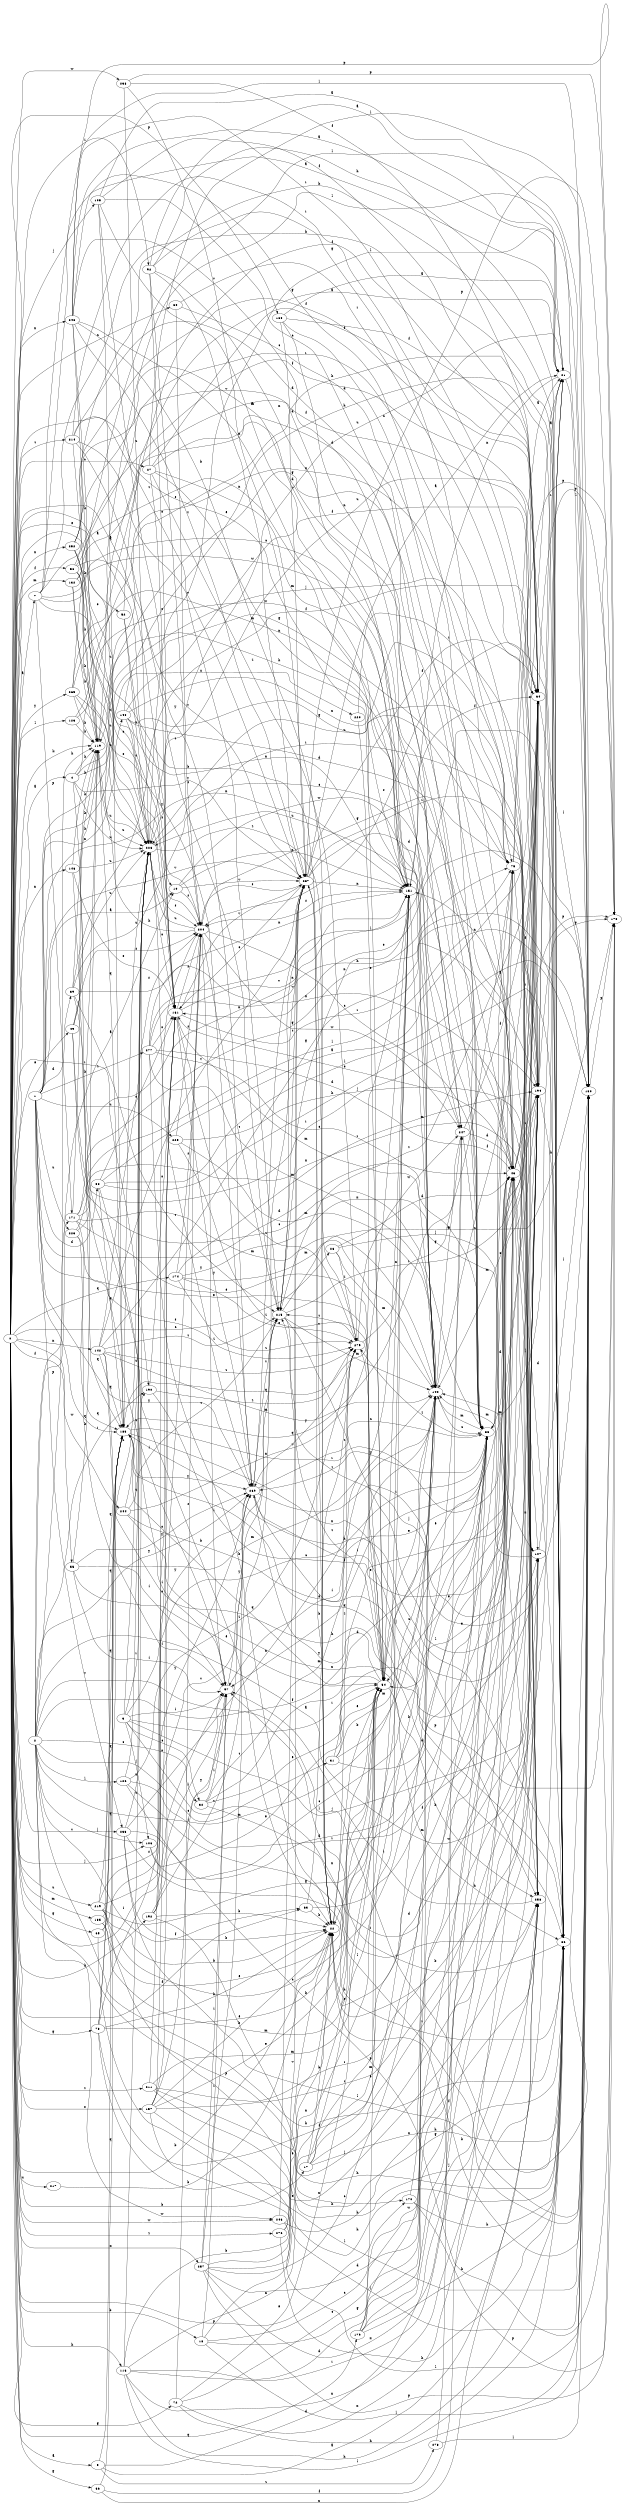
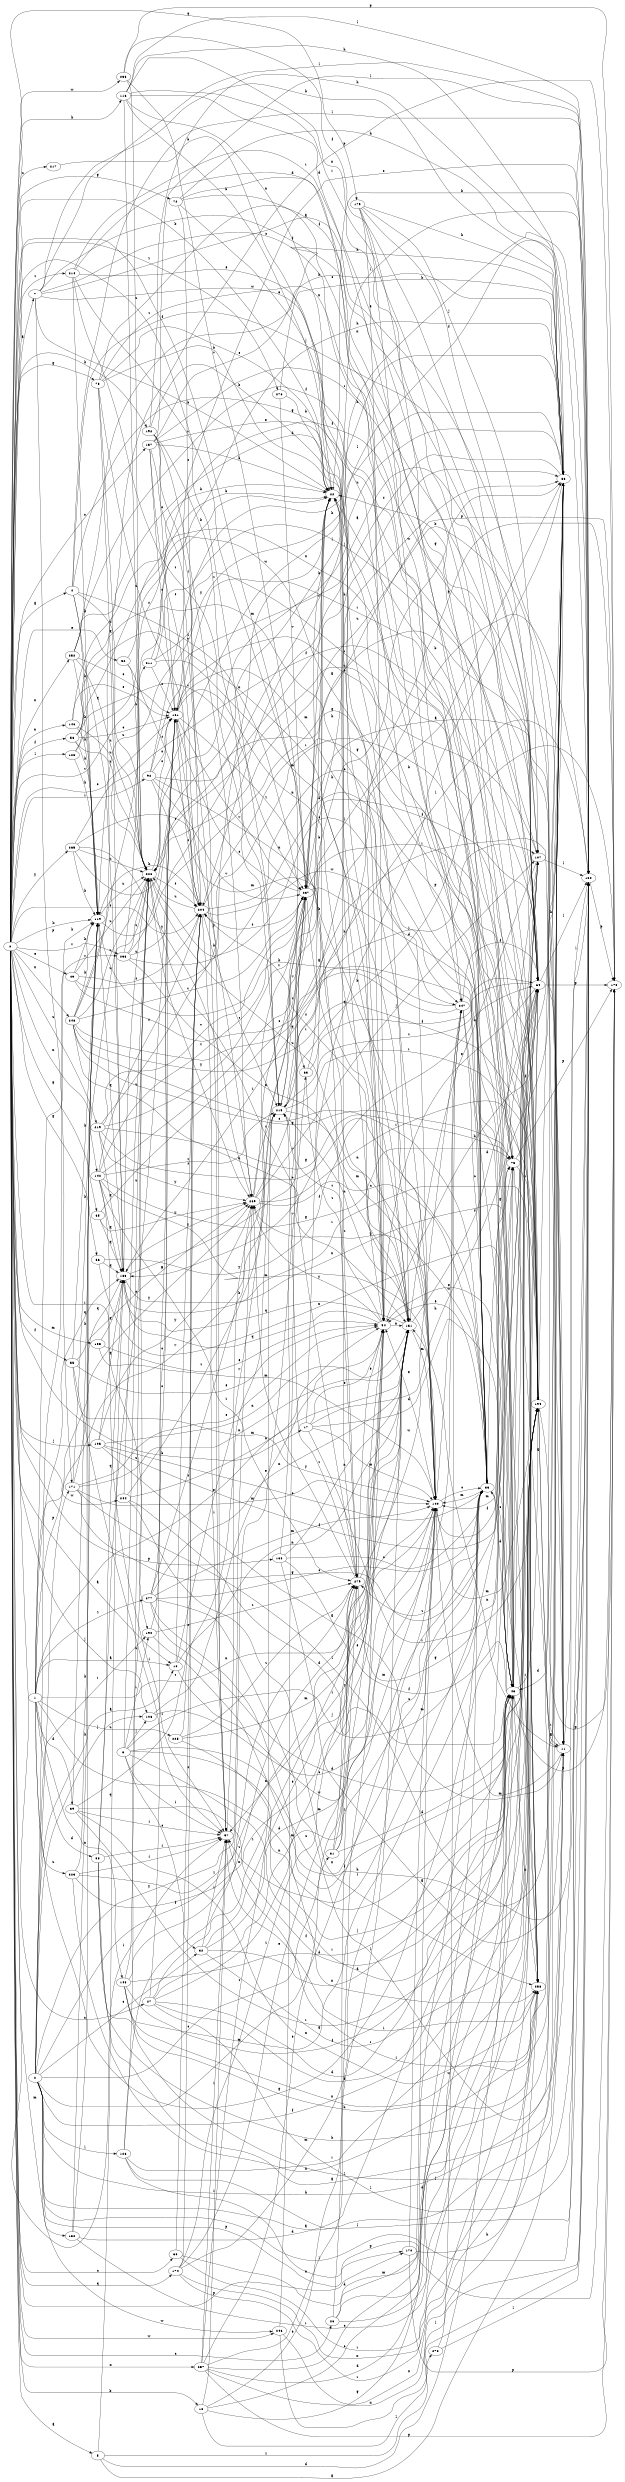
(564, 375) -> (564, 1749)
(358, 717) -> none
none -> (339, 1724)
